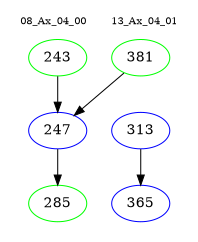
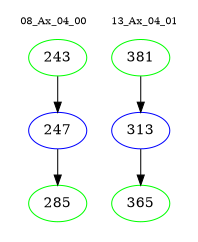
(110, 85) -> (141, 89)
(141, 204) -> (141, 204)
